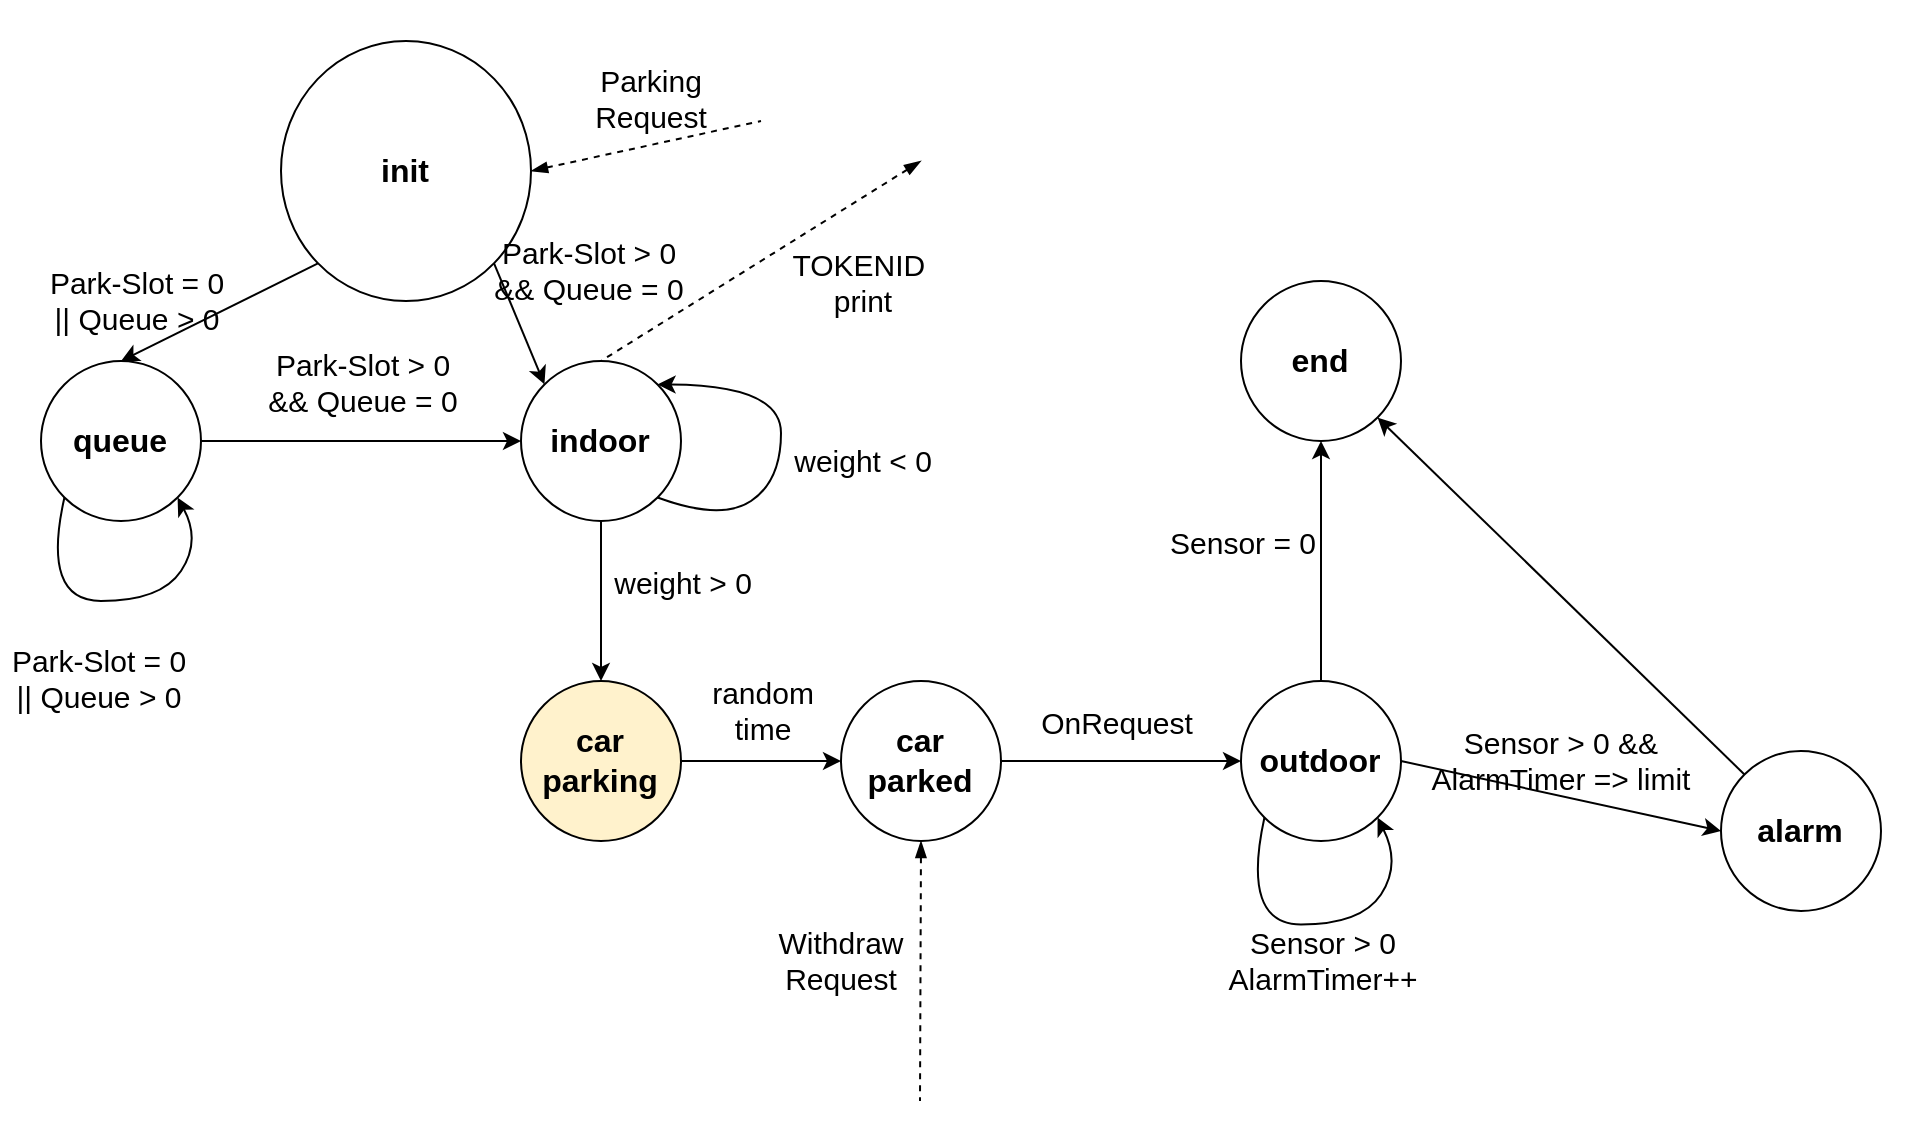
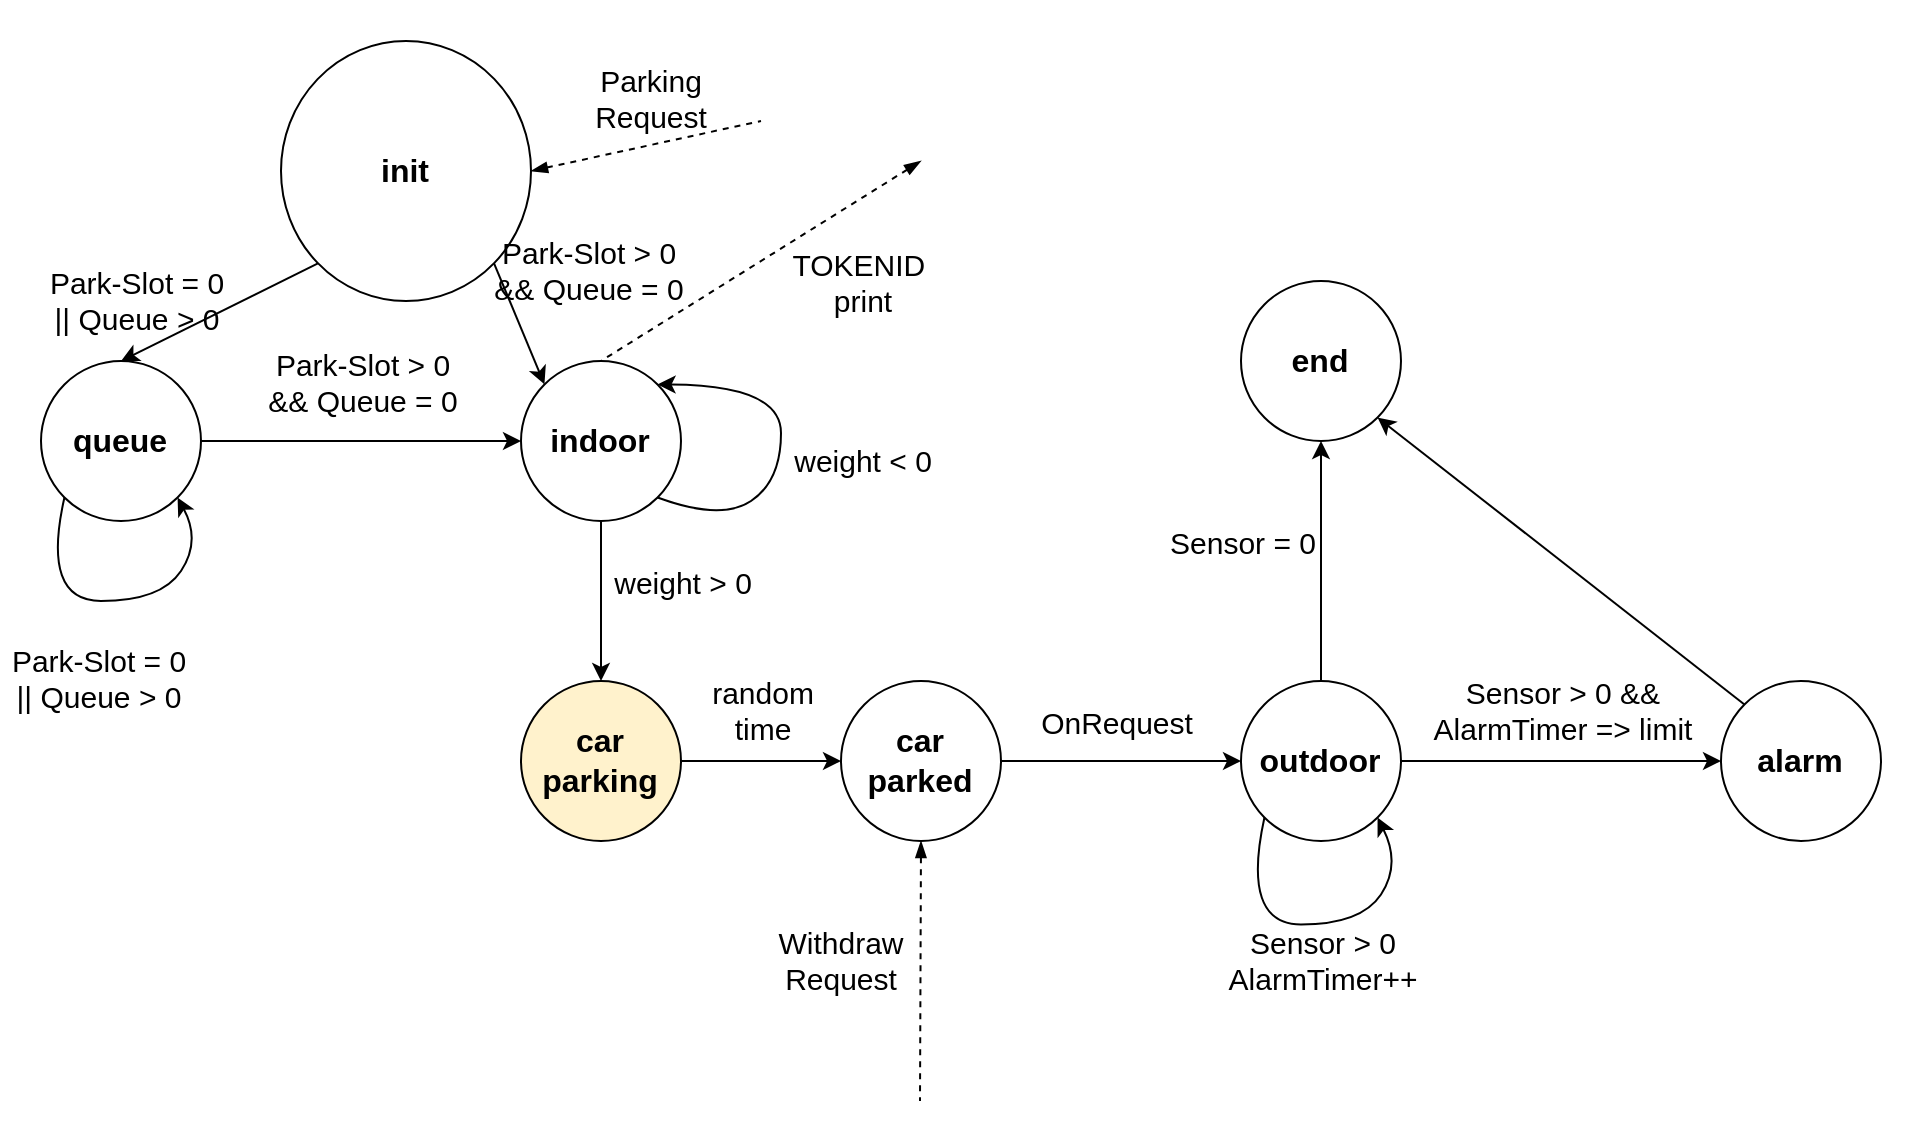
(1801, 831) -> (1801, 761)
